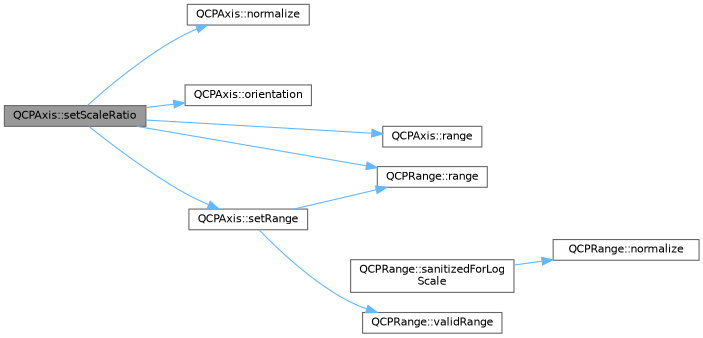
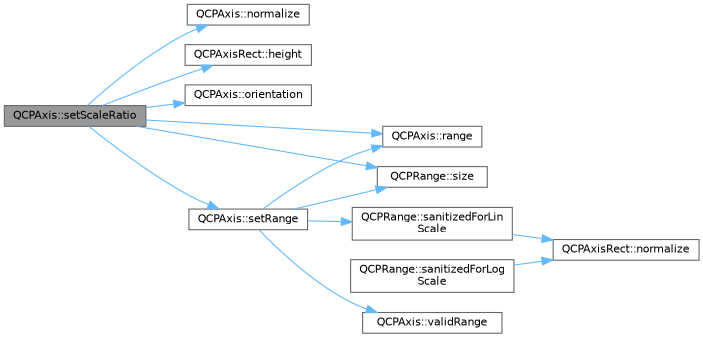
none -> (248, 55)
none -> (315, 174)
(432, 177) -> (432, 177)
none -> (432, 224)
(626, 250) -> (626, 250)
(432, 323) -> (432, 323)
